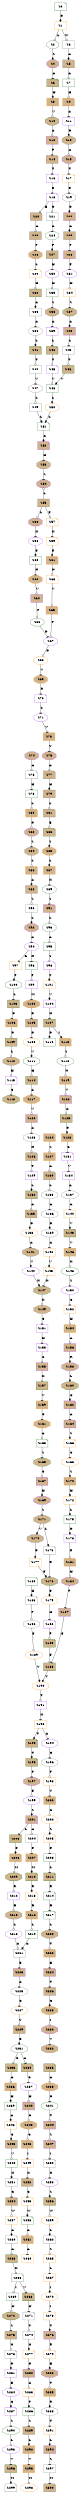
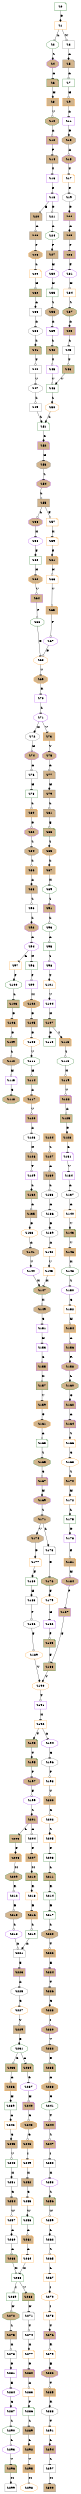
(44, 494) -> (40, 493)
(44, 631) -> (39, 641)
none -> (32, 737)
(42, 1571) -> (34, 1570)
(50, 1790) -> (50, 1790)
none -> (50, 2057)
none -> (23, 2268)
